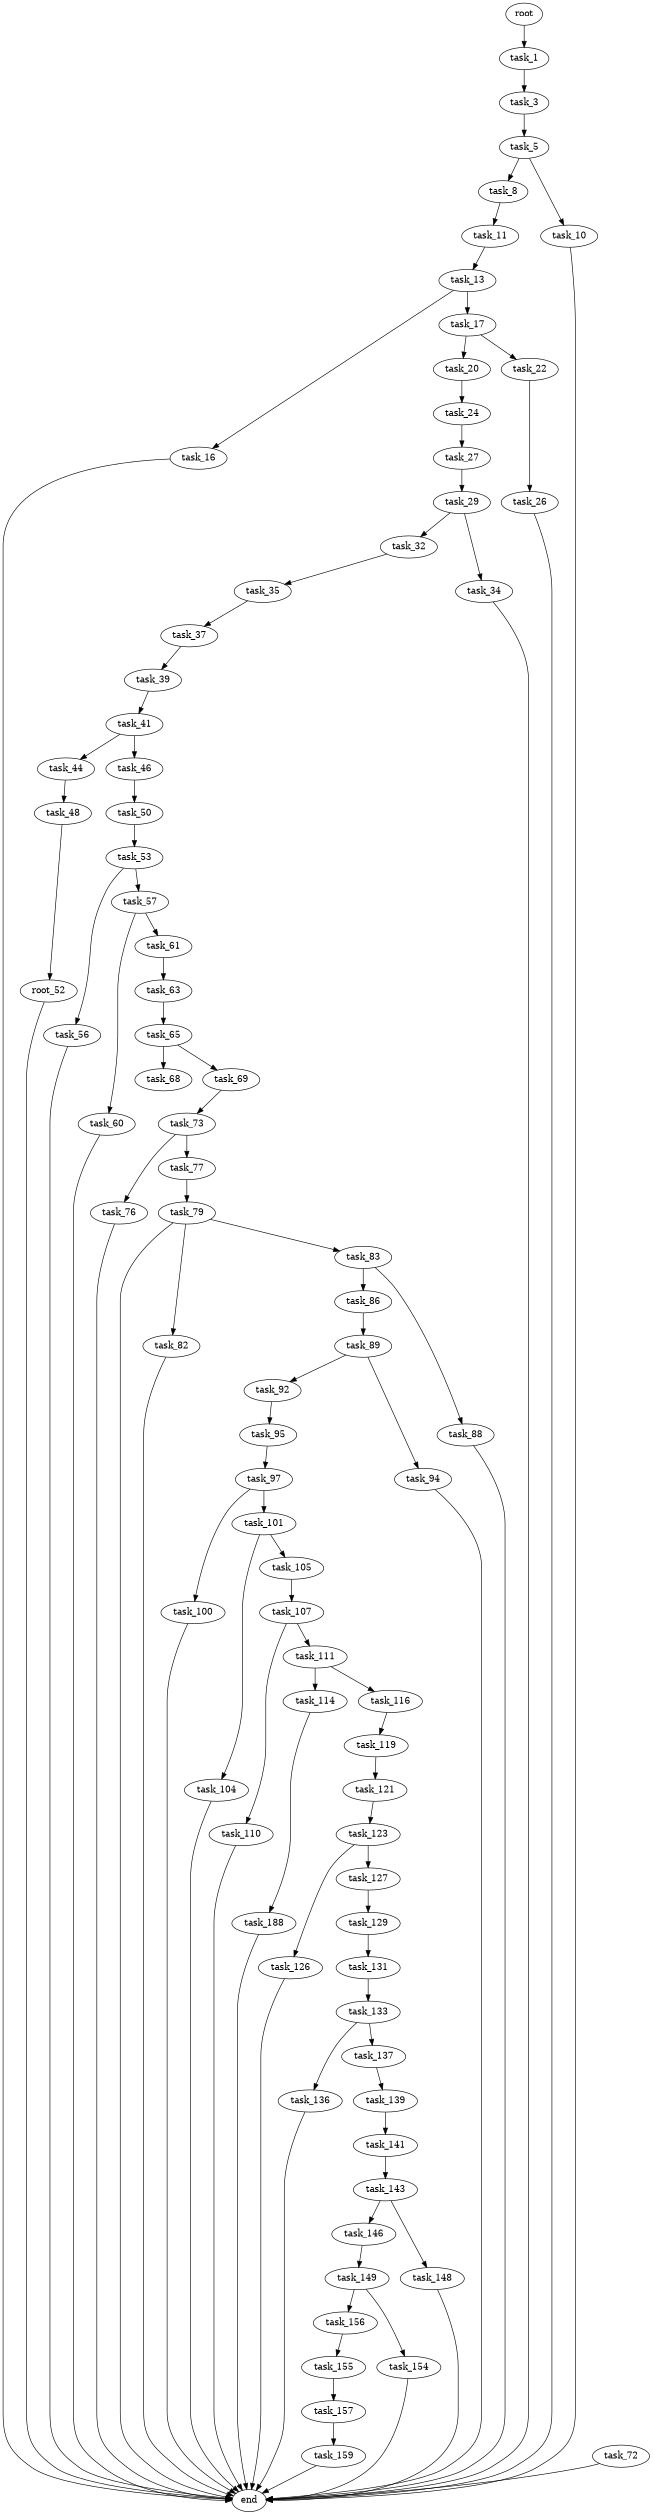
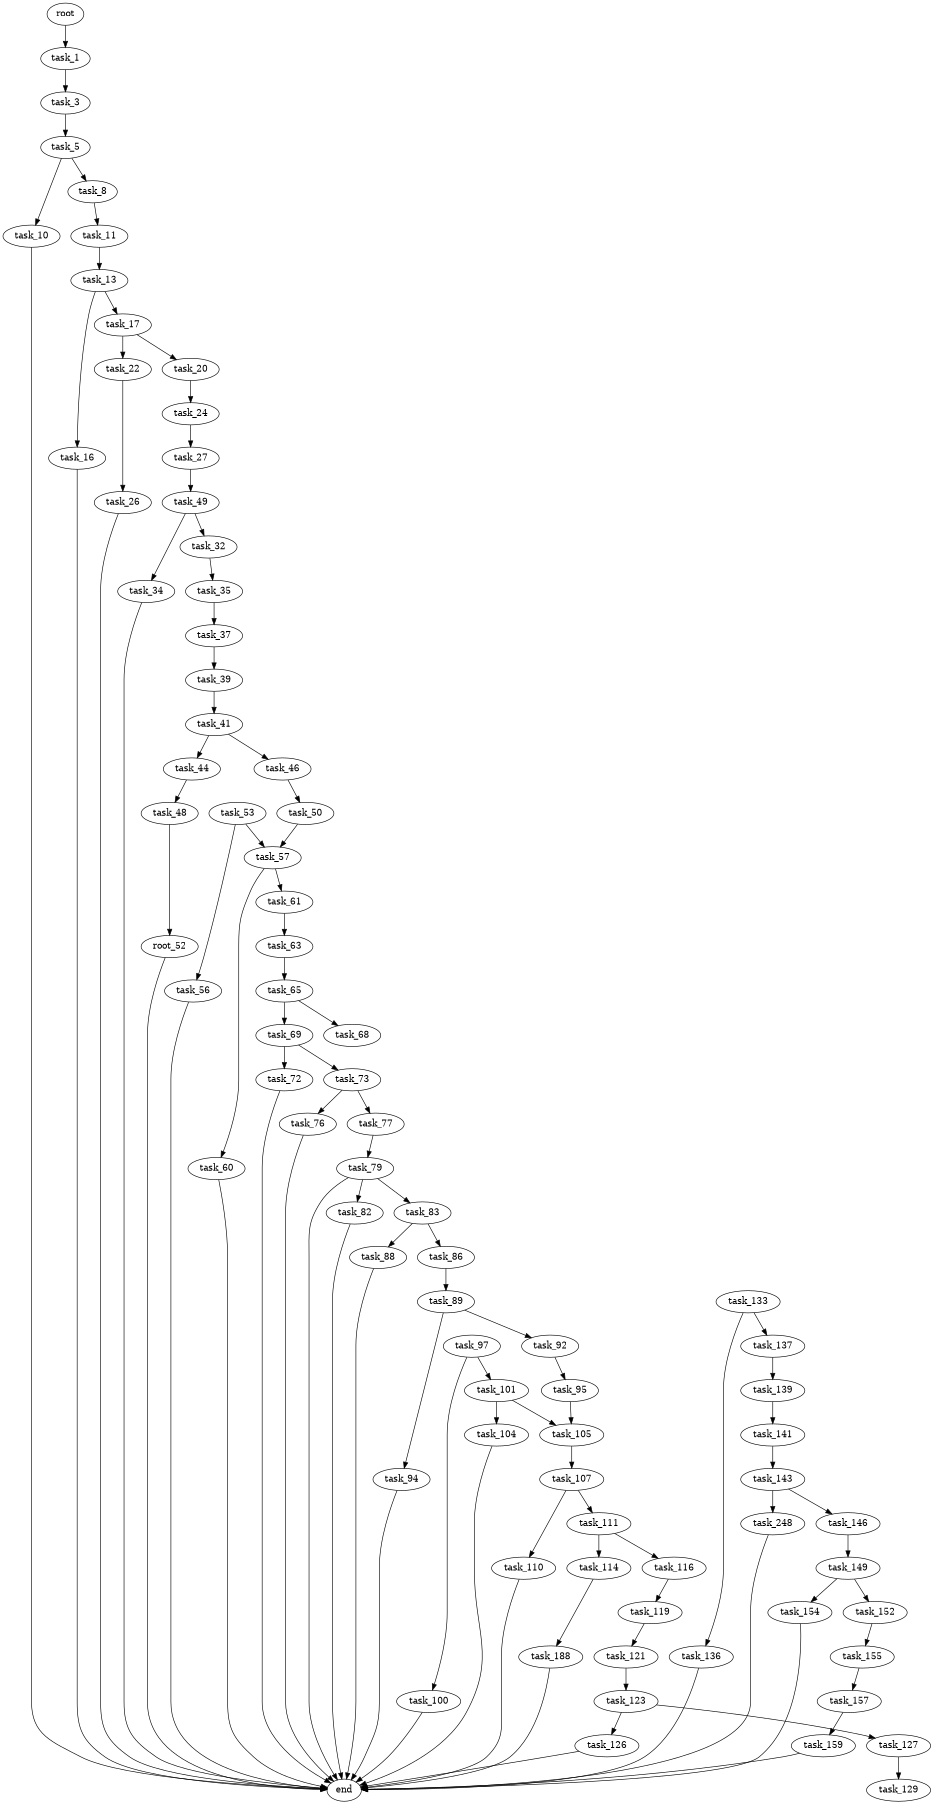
(462, 503) -> (191, 503)
(134, 833) -> (291, 833)
none -> (284, 1055)
(266, 1454) -> (571, 1410)
(368, 1968) -> none
(432, 2279) -> (773, 1524)
(345, 2323) -> (875, 1613)
